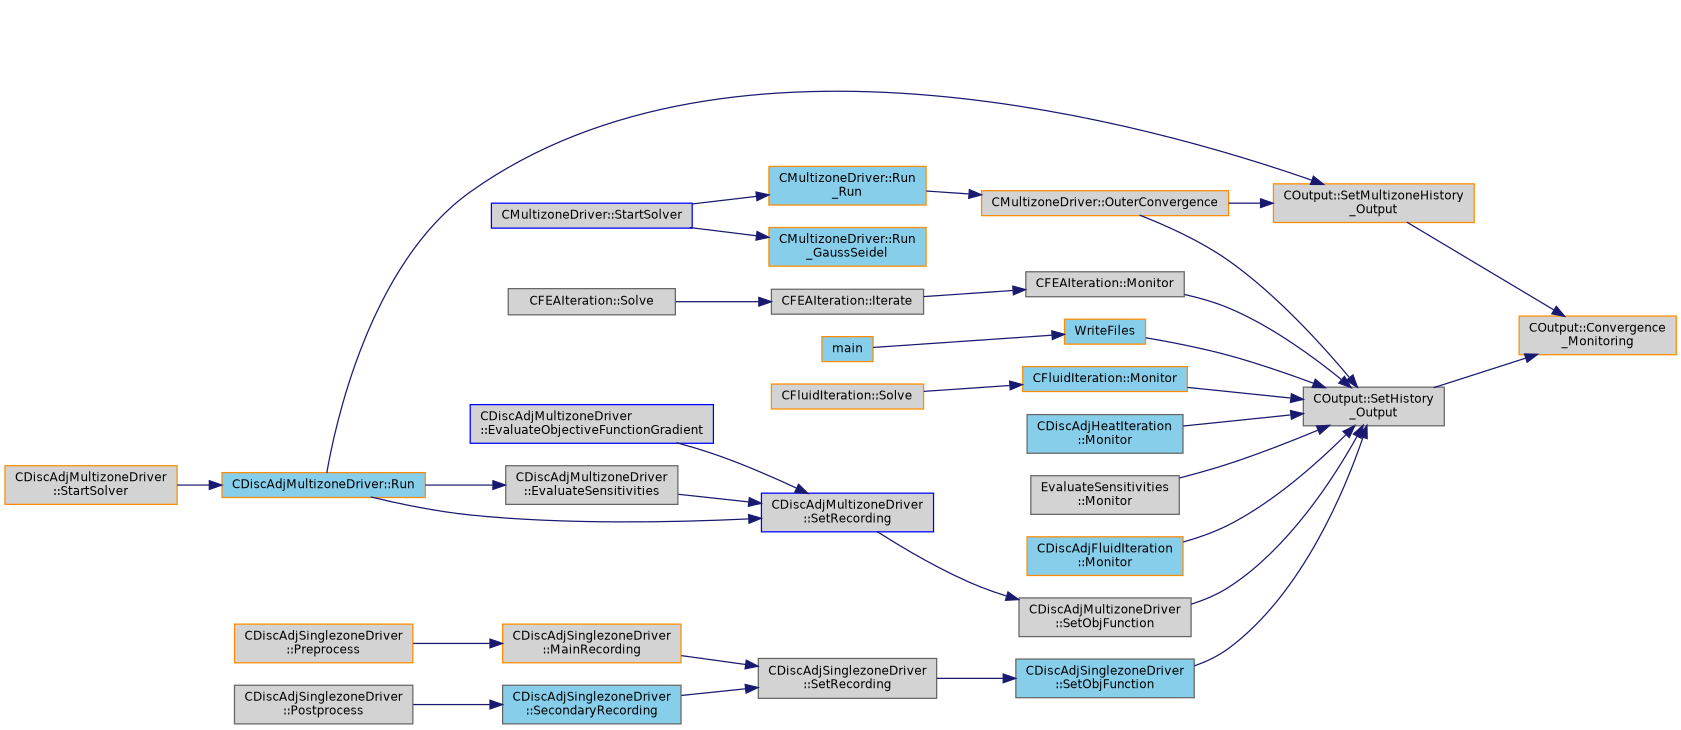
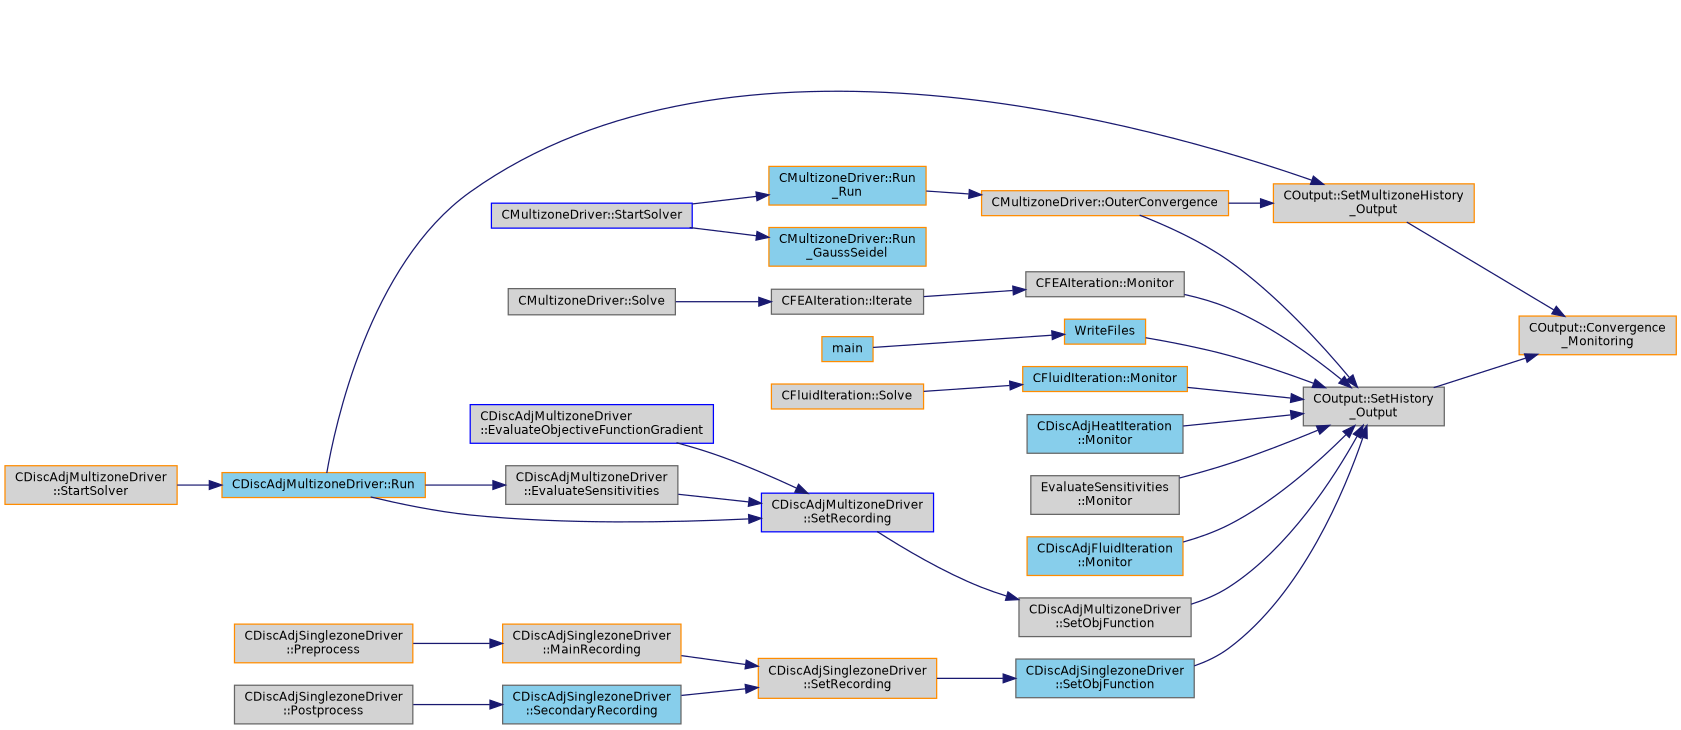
(592, 302) -> (592, 302)
(847, 678) -> (847, 678)
